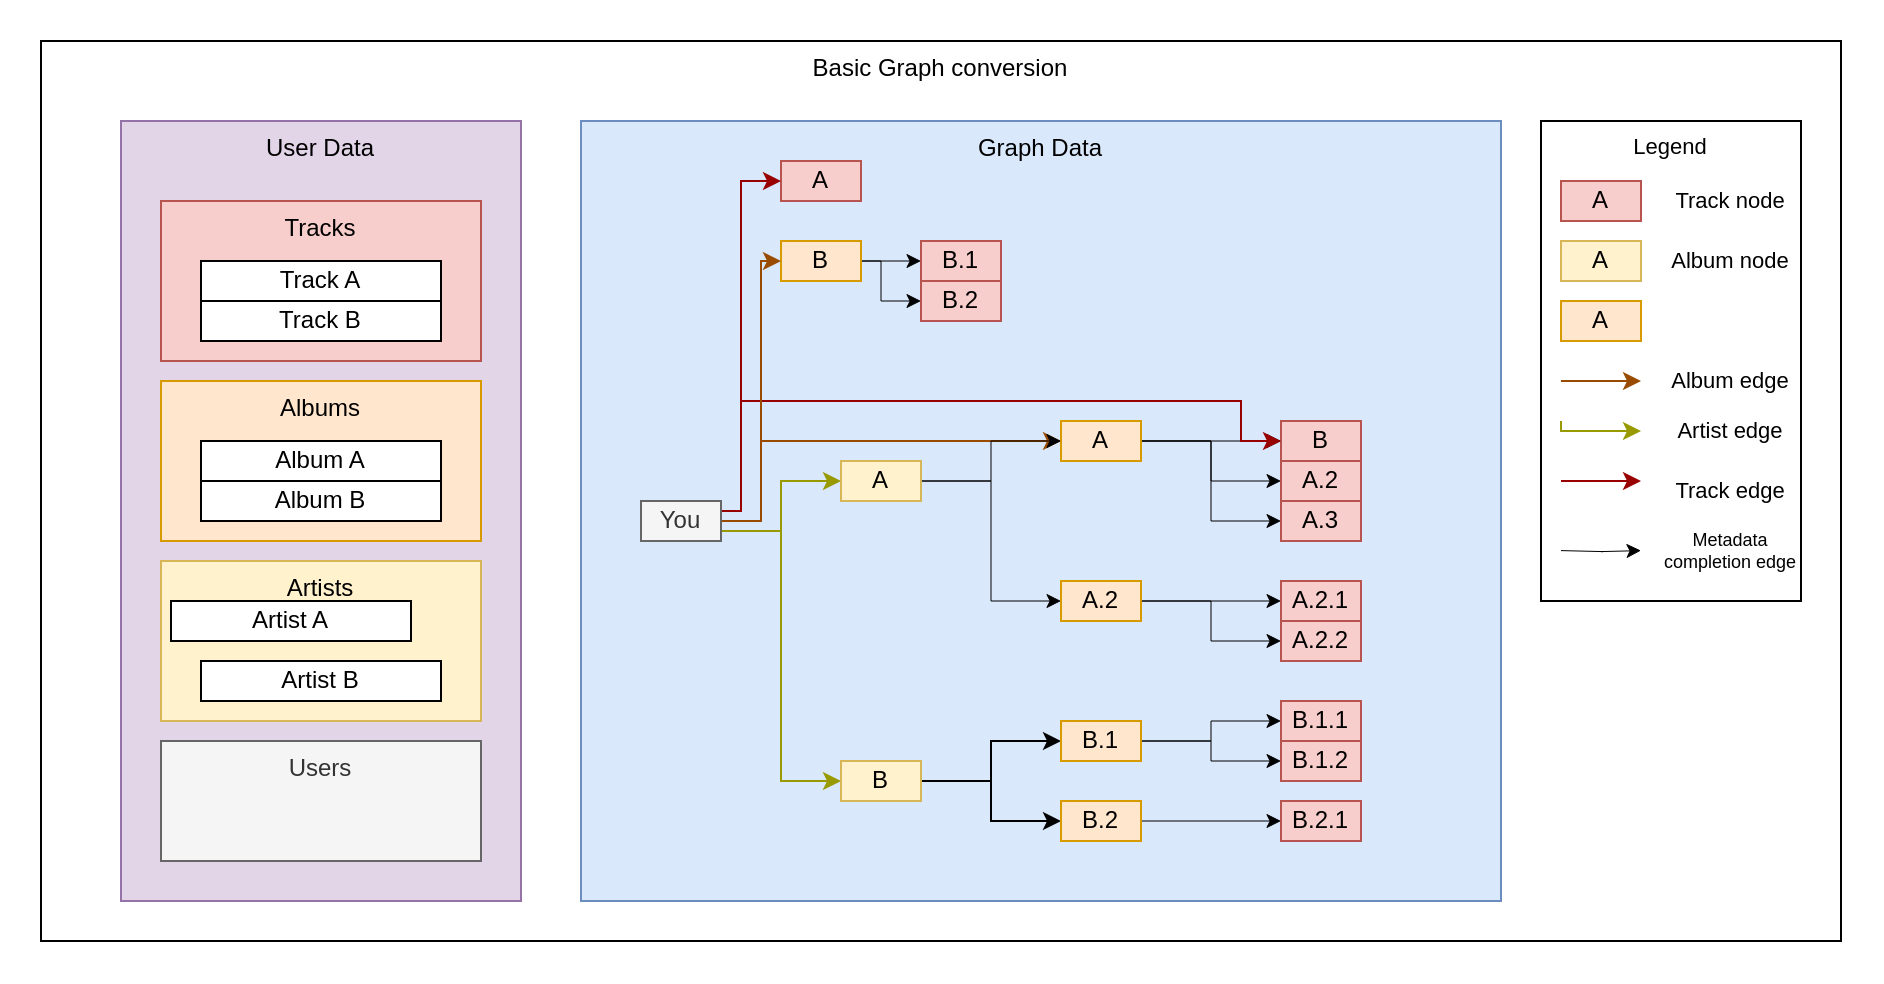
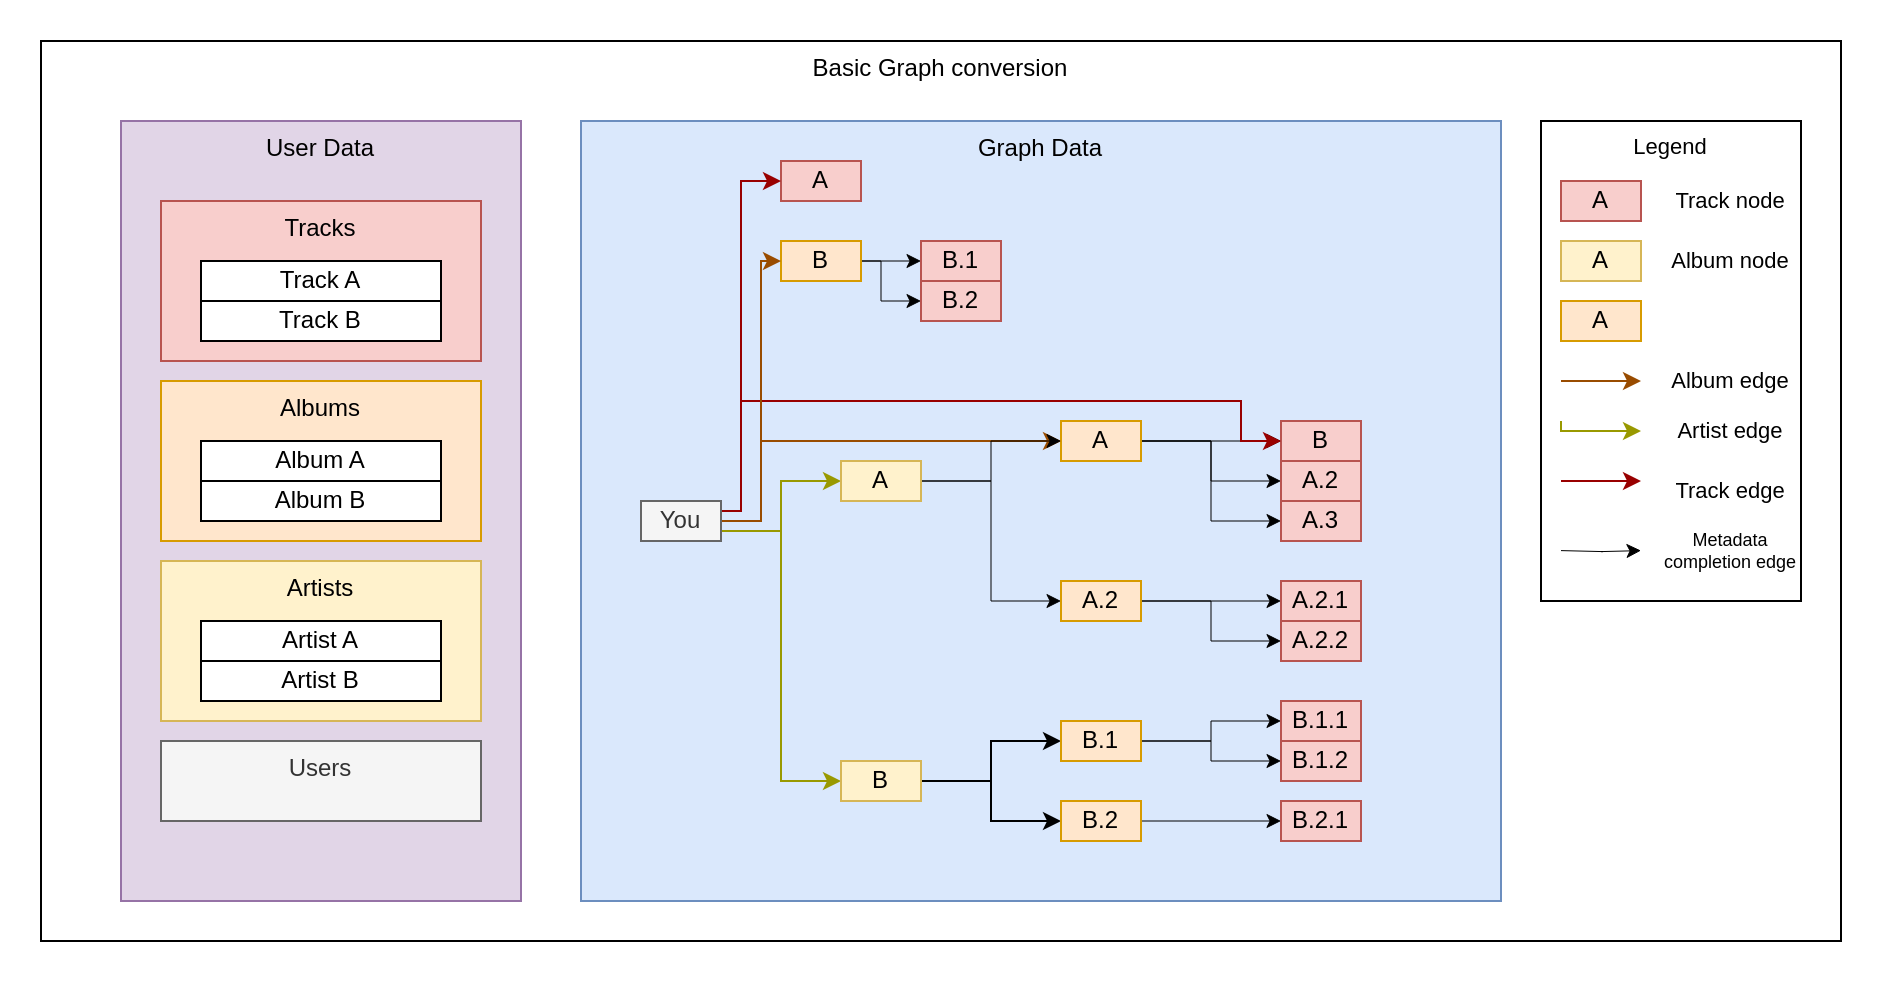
(291, 621) -> (321, 641)
(321, 801) -> (321, 781)
